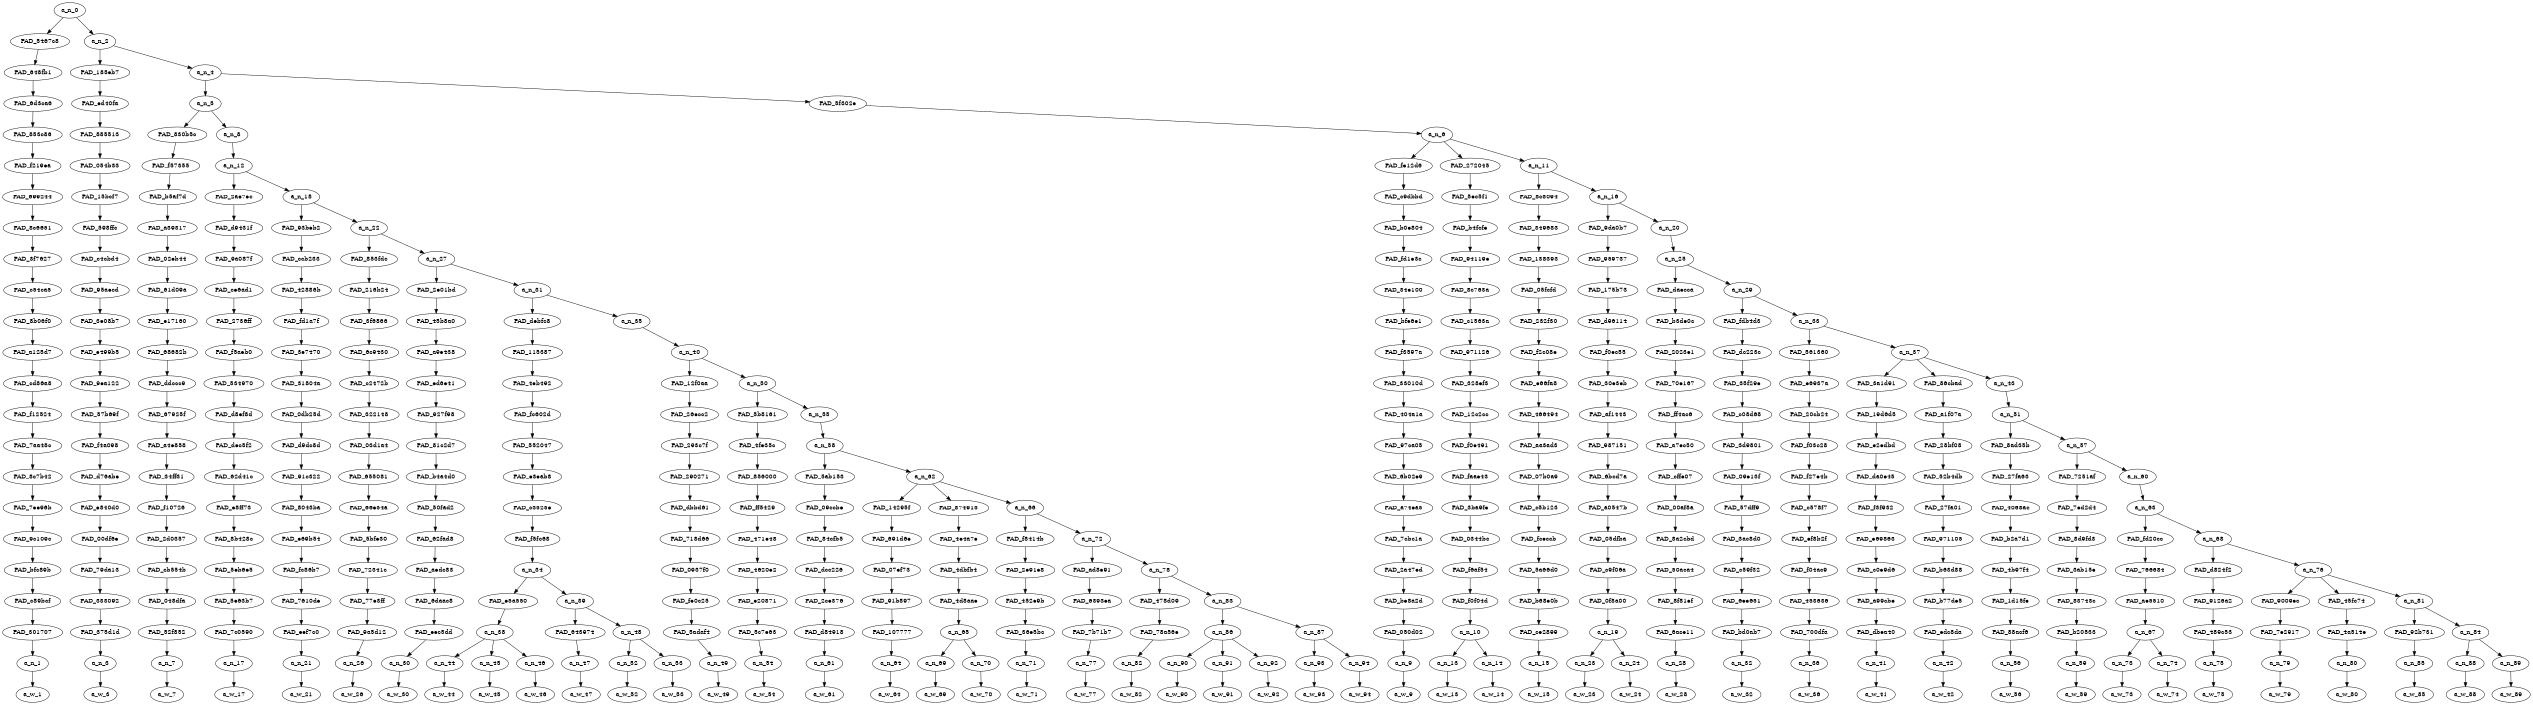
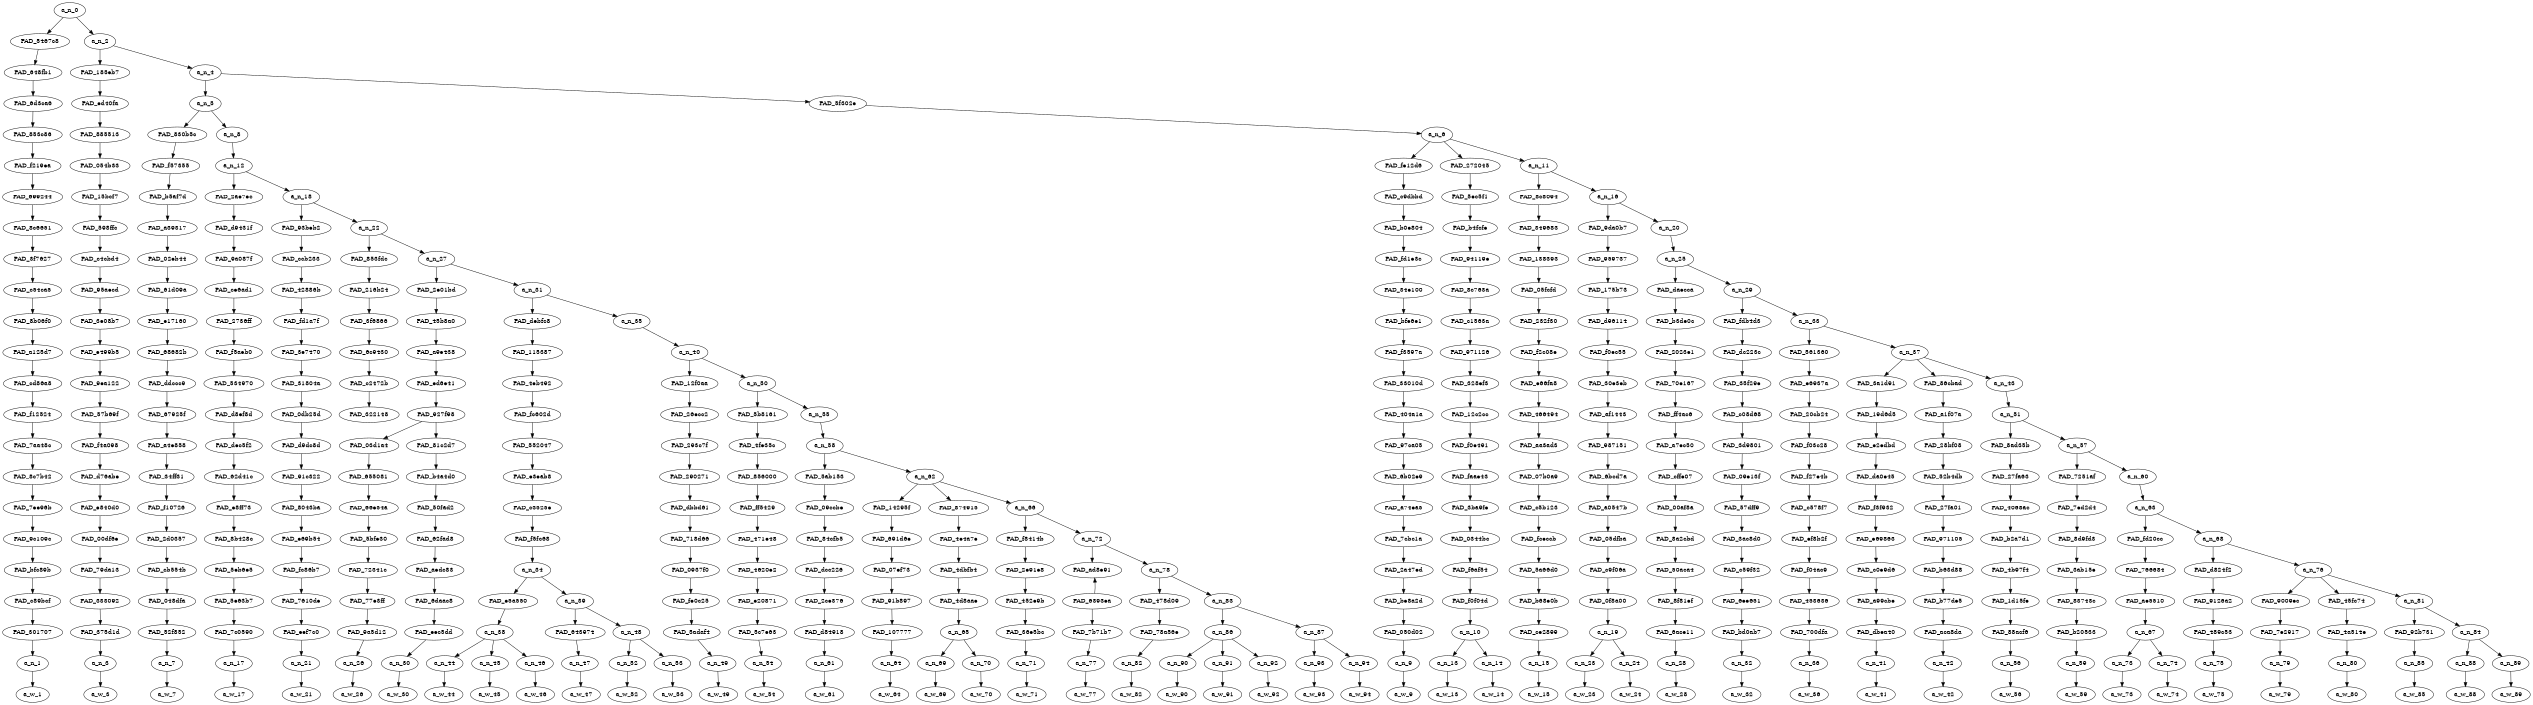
(369, 428) -> (405, 429)
(1089, 583) -> (1095, 588)
(1943, 632) -> (1943, 632)
